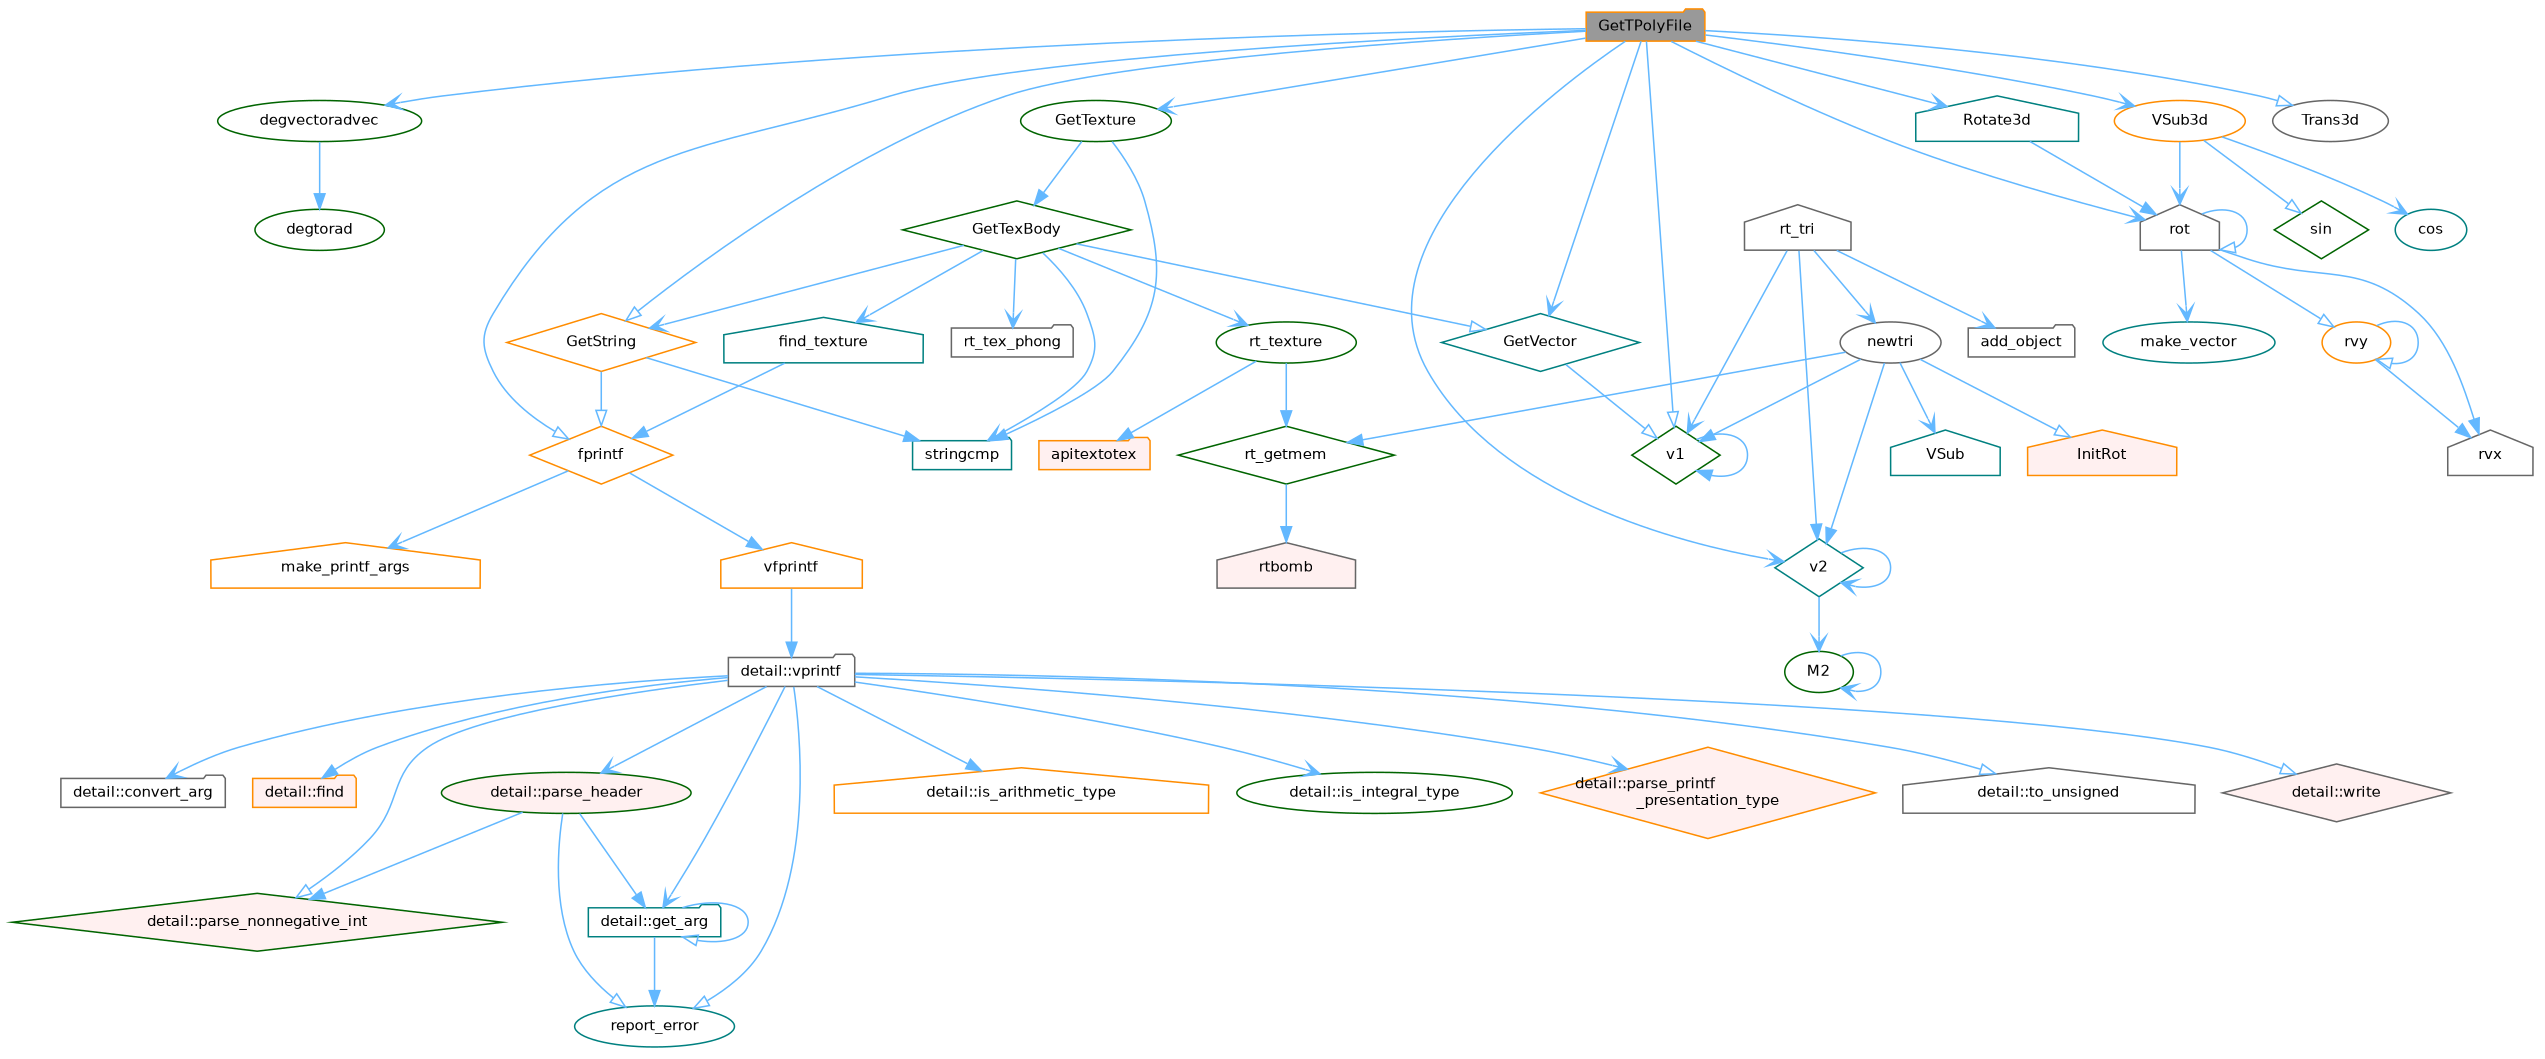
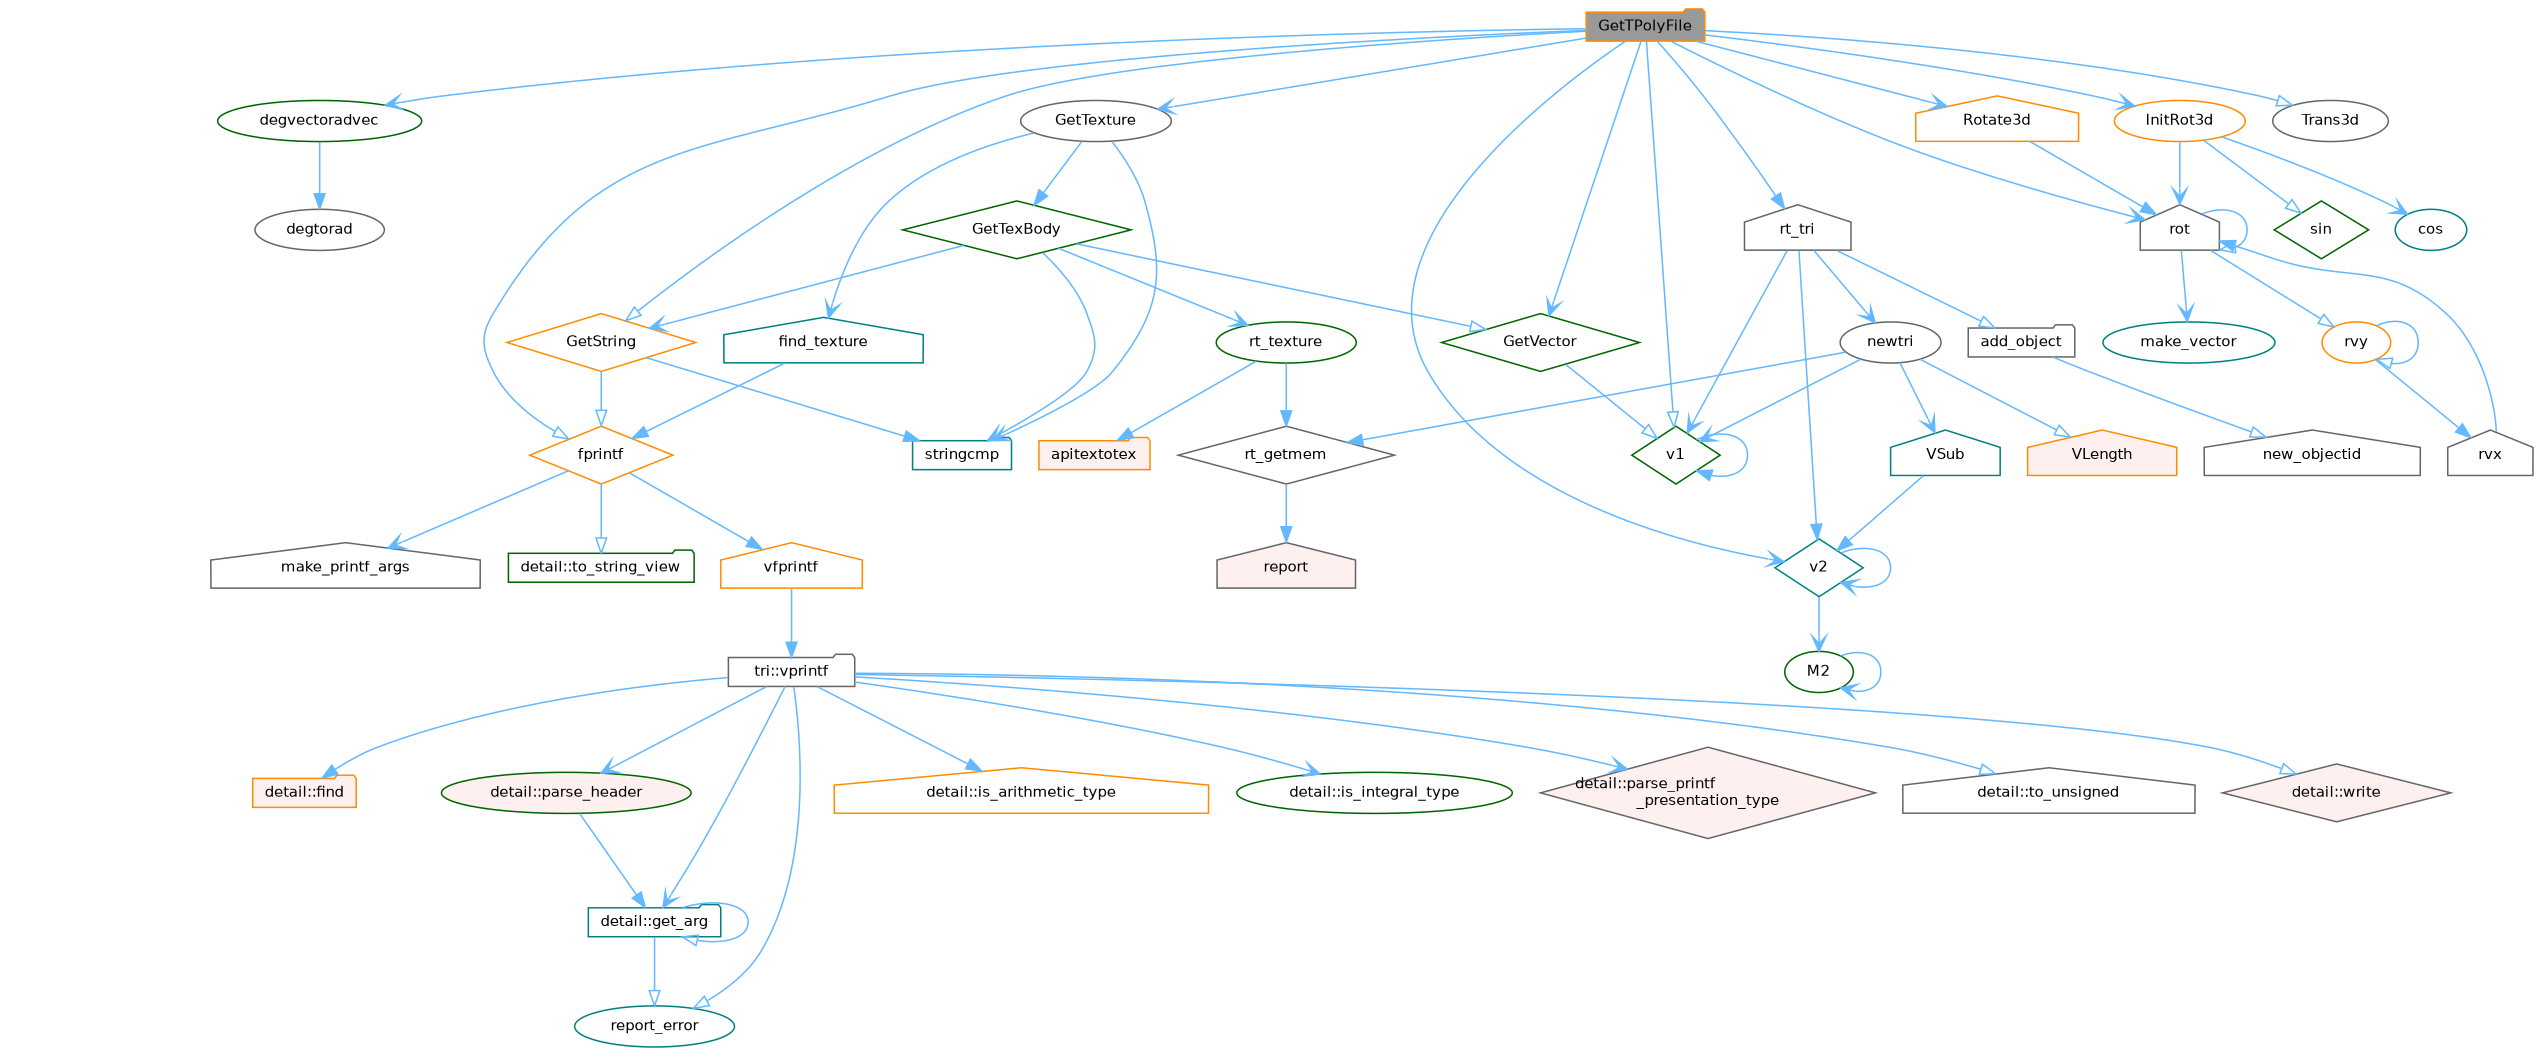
none -> (1719, 117)
(1096, 121) -> (1096, 121)
(1997, 121) -> (1997, 121)
(2180, 121) -> (2180, 121)
(320, 230) -> (320, 230)
(927, 283) -> (906, 187)
(1909, 286) -> (1909, 286)
(2381, 288) -> (2408, 287)
(1146, 318) -> (1146, 318)
(1012, 342) -> none
(1540, 342) -> (1540, 342)
(1787, 397) -> (1787, 397)
(1858, 446) -> (1886, 508)
(1286, 455) -> (1286, 455)
(2102, 455) -> (2102, 455)
none -> (2312, 455)
(346, 568) -> (346, 568)
none -> (601, 568)
(1286, 568) -> (1286, 568)
(792, 672) -> (792, 672)
(143, 793) -> none
(1708, 793) -> (1708, 793)
(562, 914) -> none
(257, 922) -> none
(655, 964) -> (655, 964)
